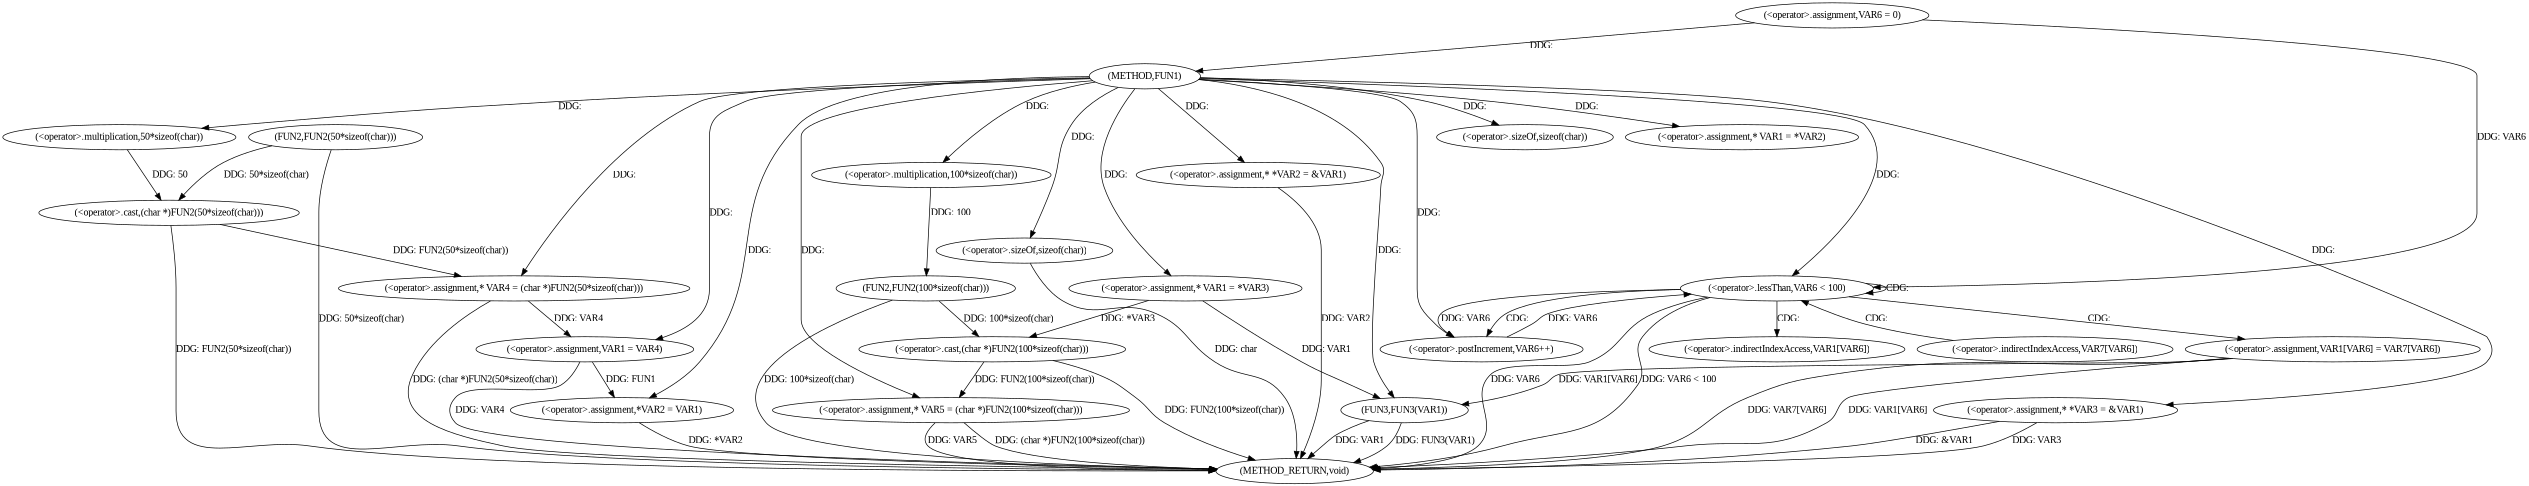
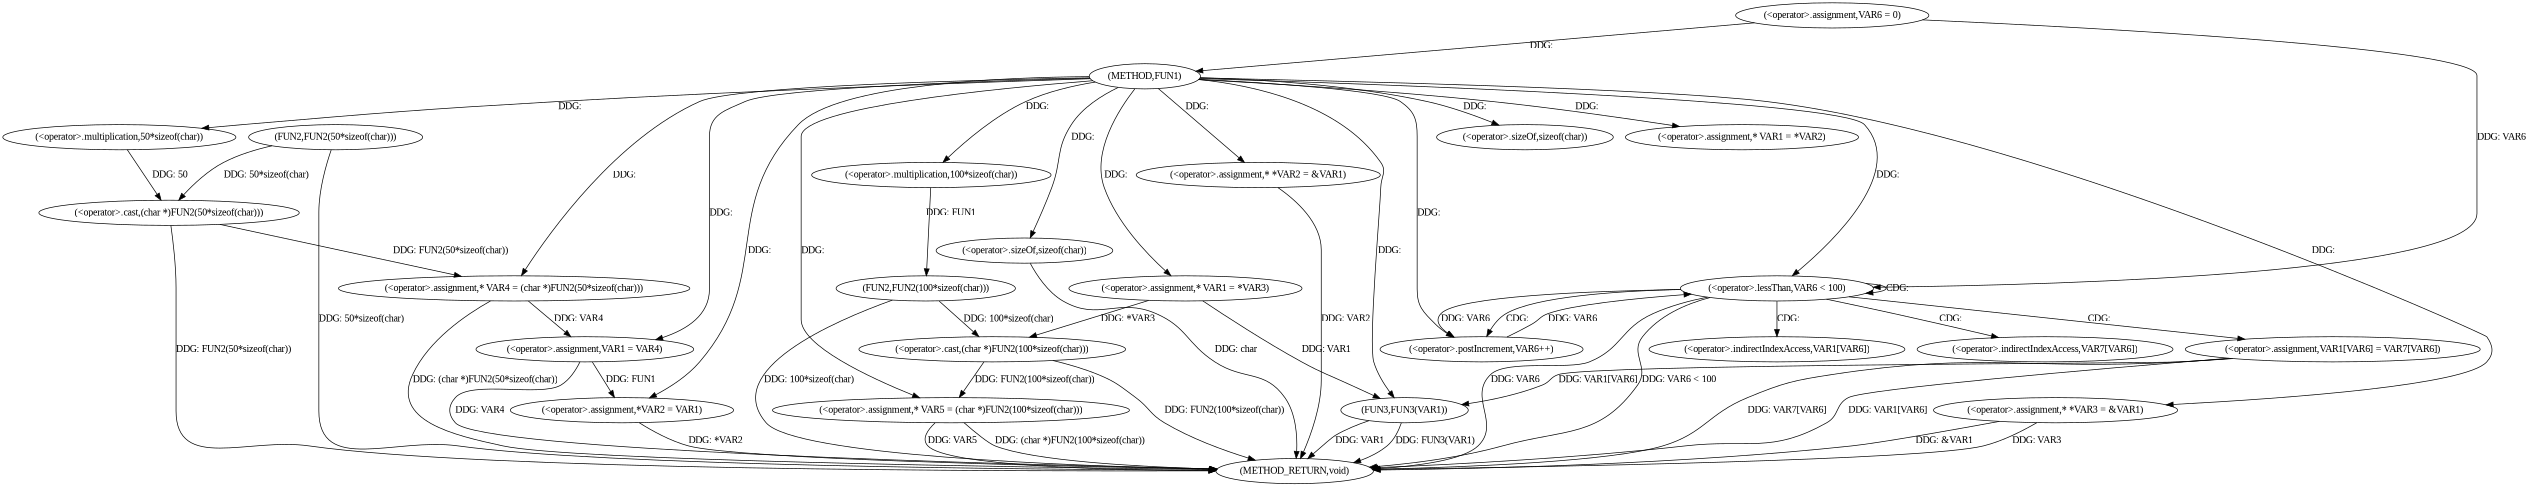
(951, 213) -> (951, 213)
(1879, 328) -> (1909, 317)
